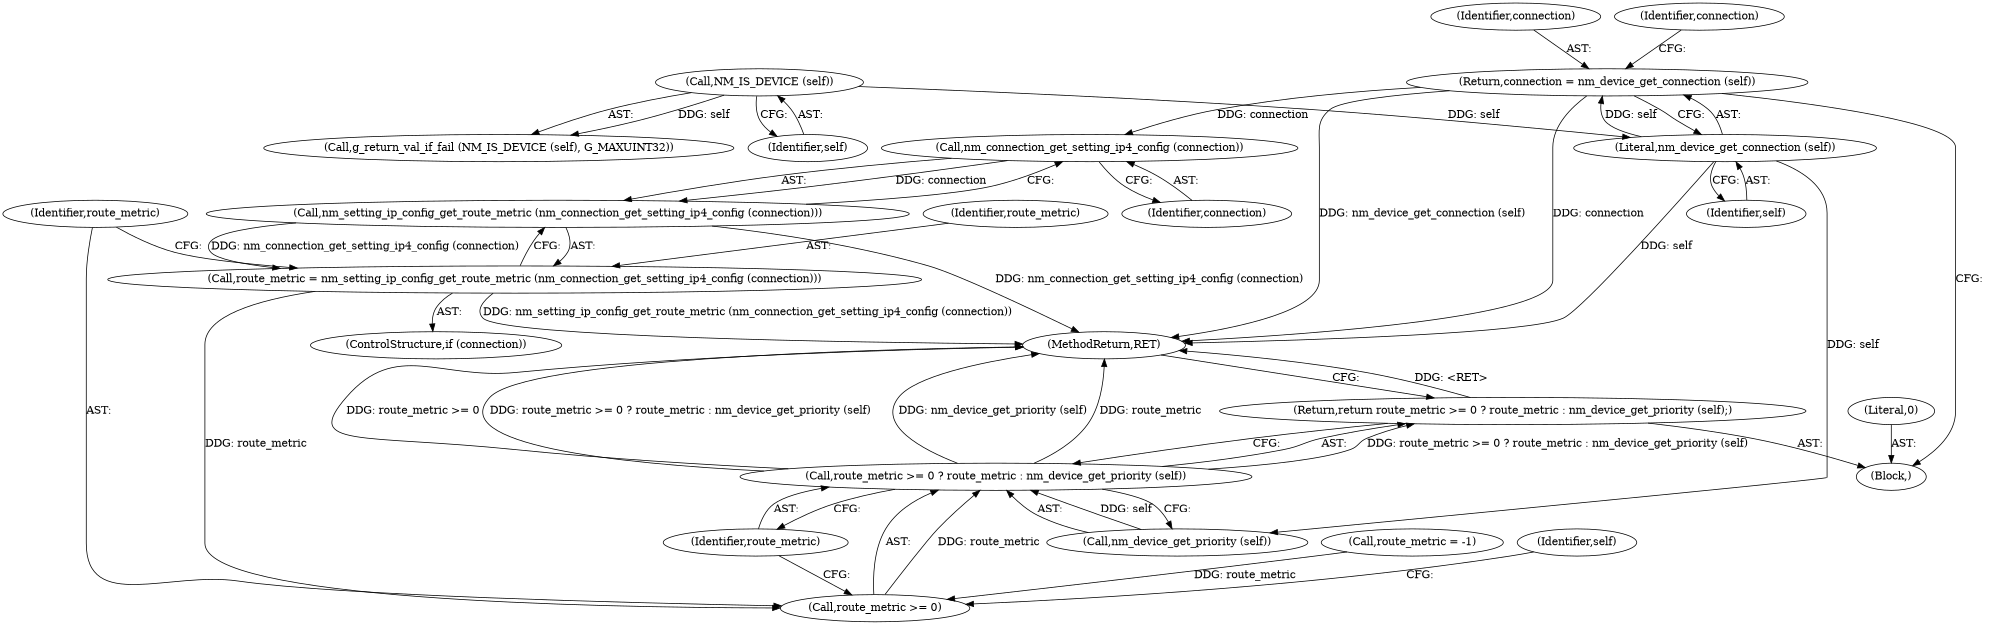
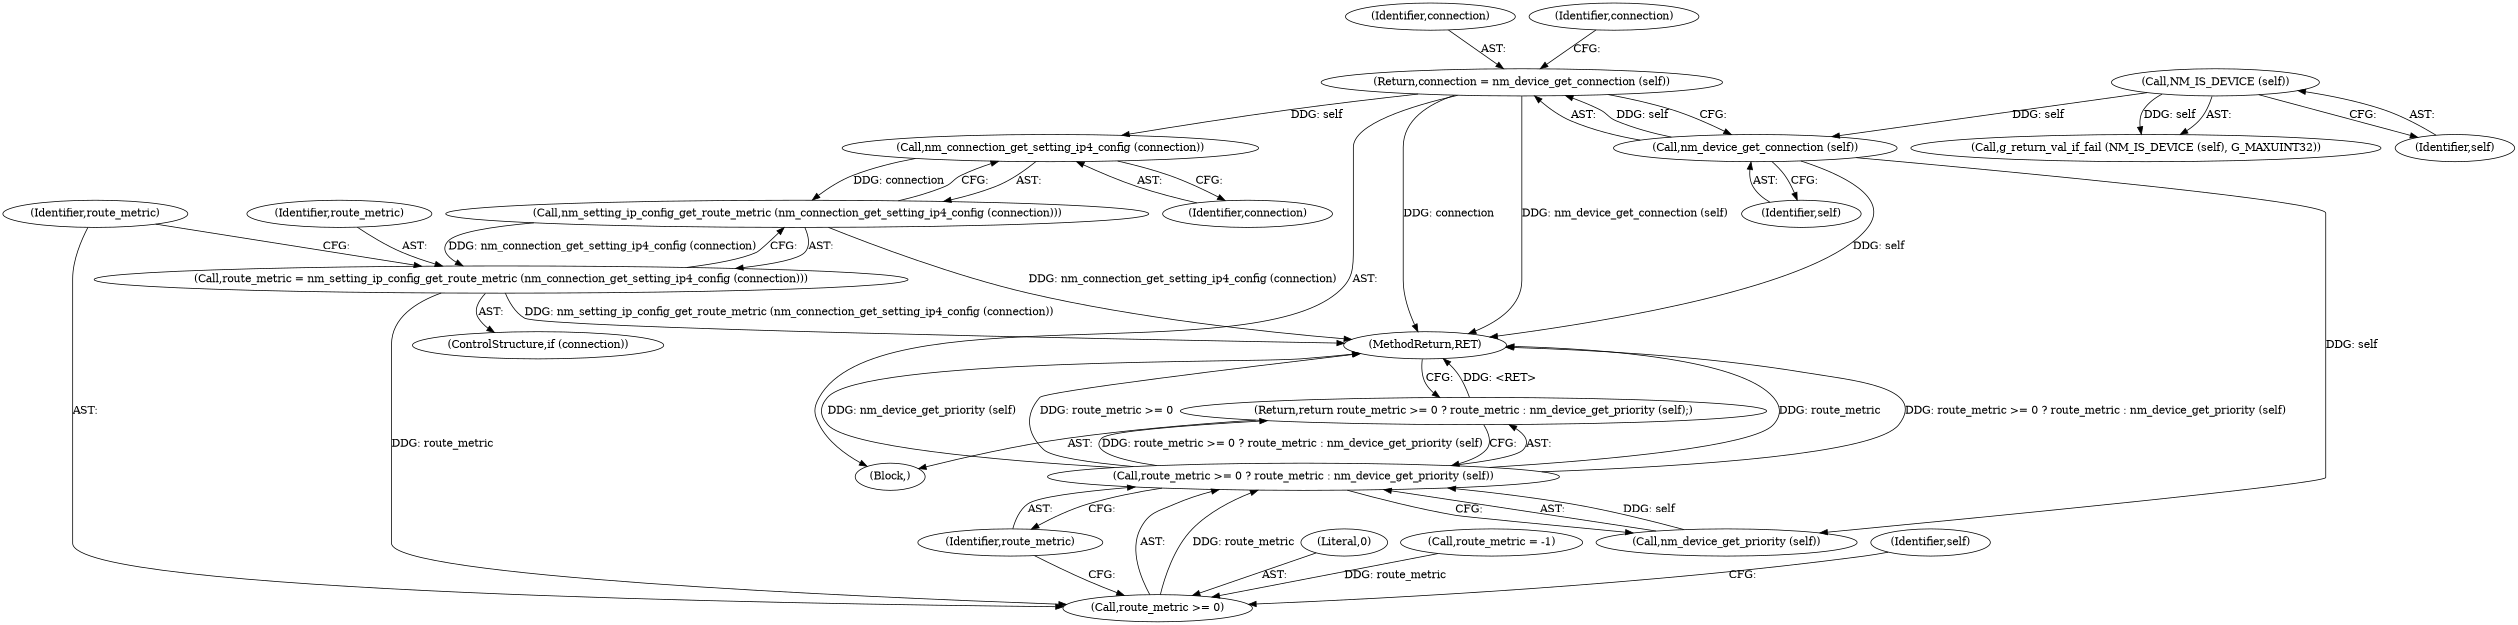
(1263, 115) -> (1317, 115)
(1725, 148) -> (1755, 148)
(1971, 280) -> (1367, 280)
(1891, 440) -> (1258, 573)
